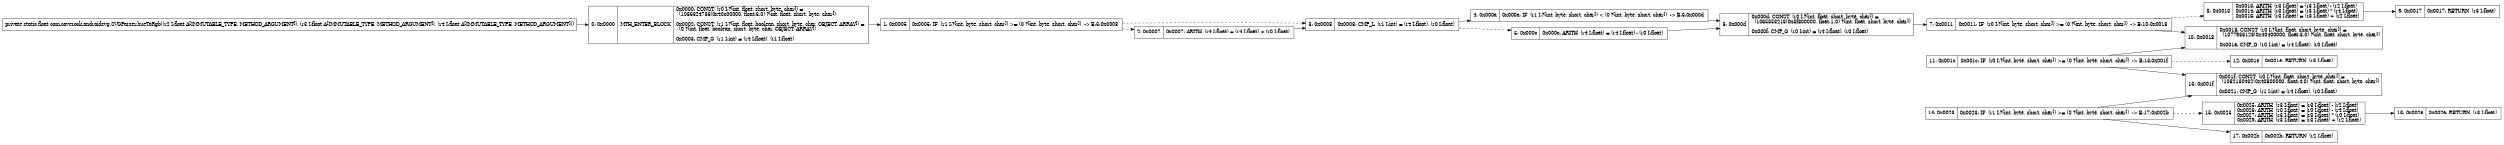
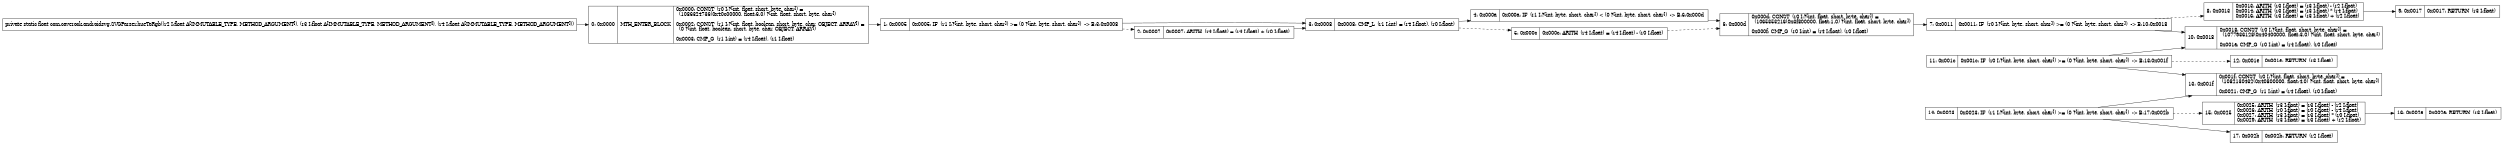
(1212, 23) -> (1212, 23)
(1692, 30) -> (1692, 30)
